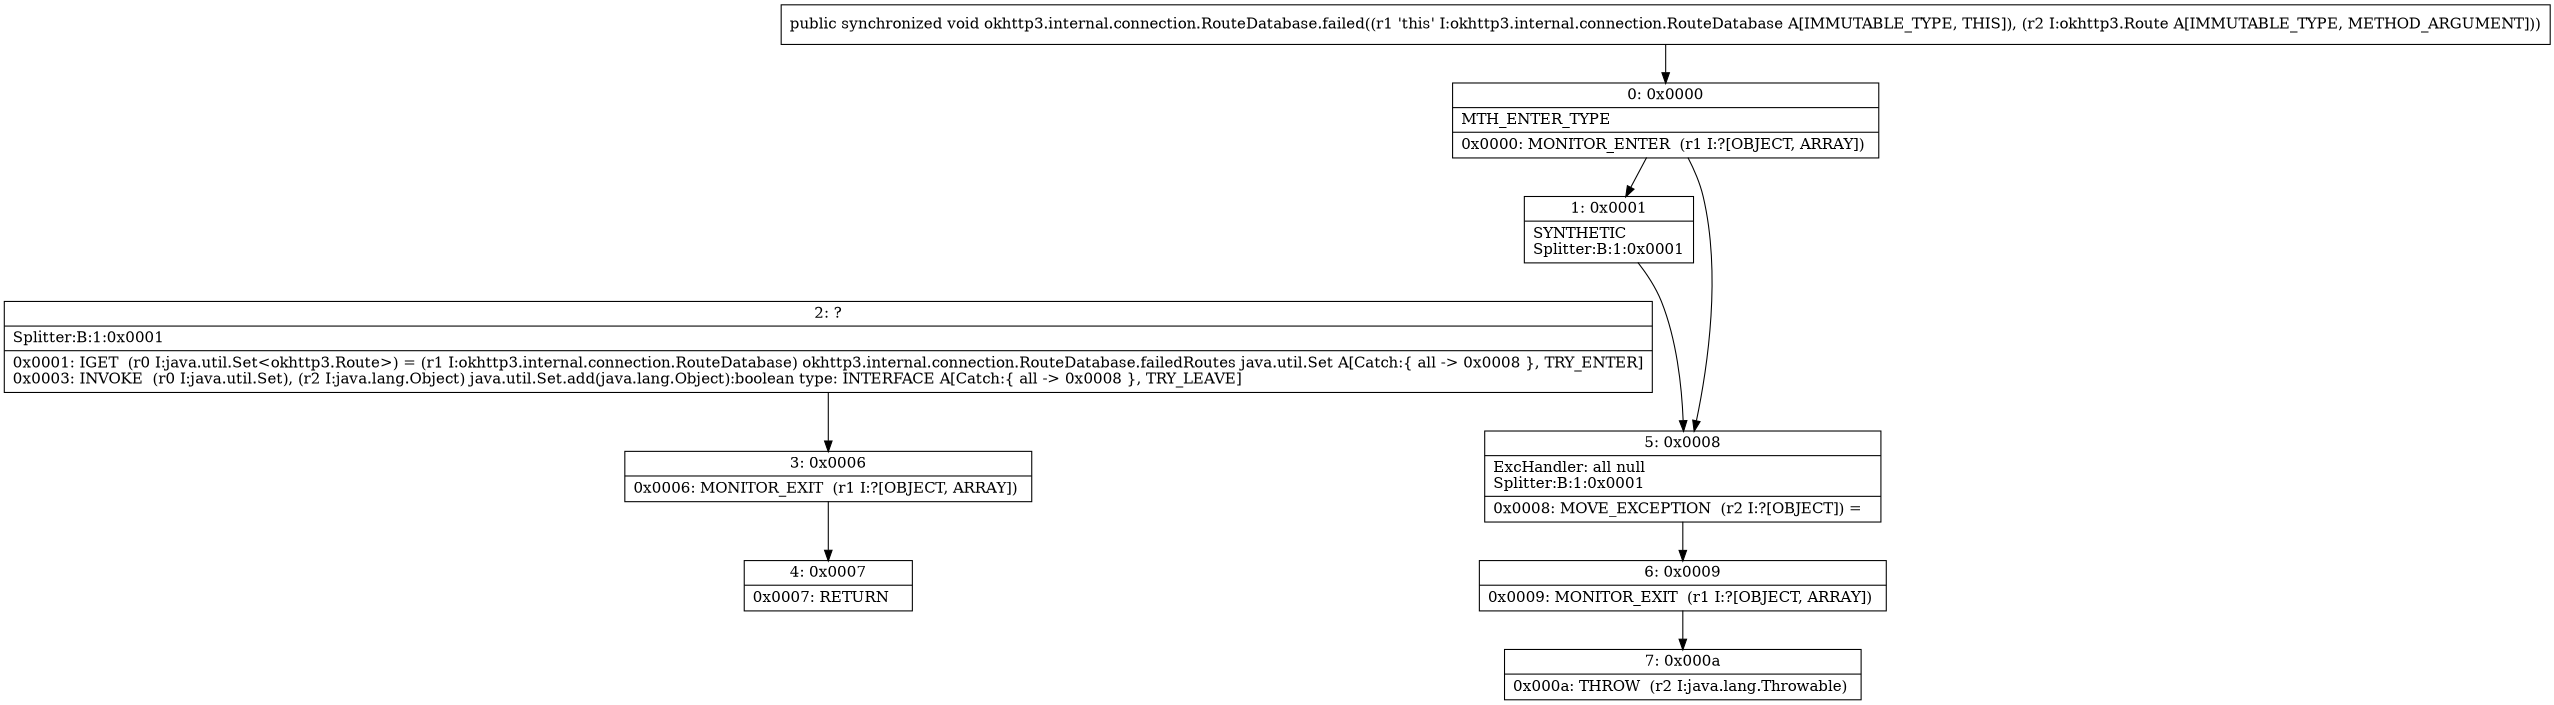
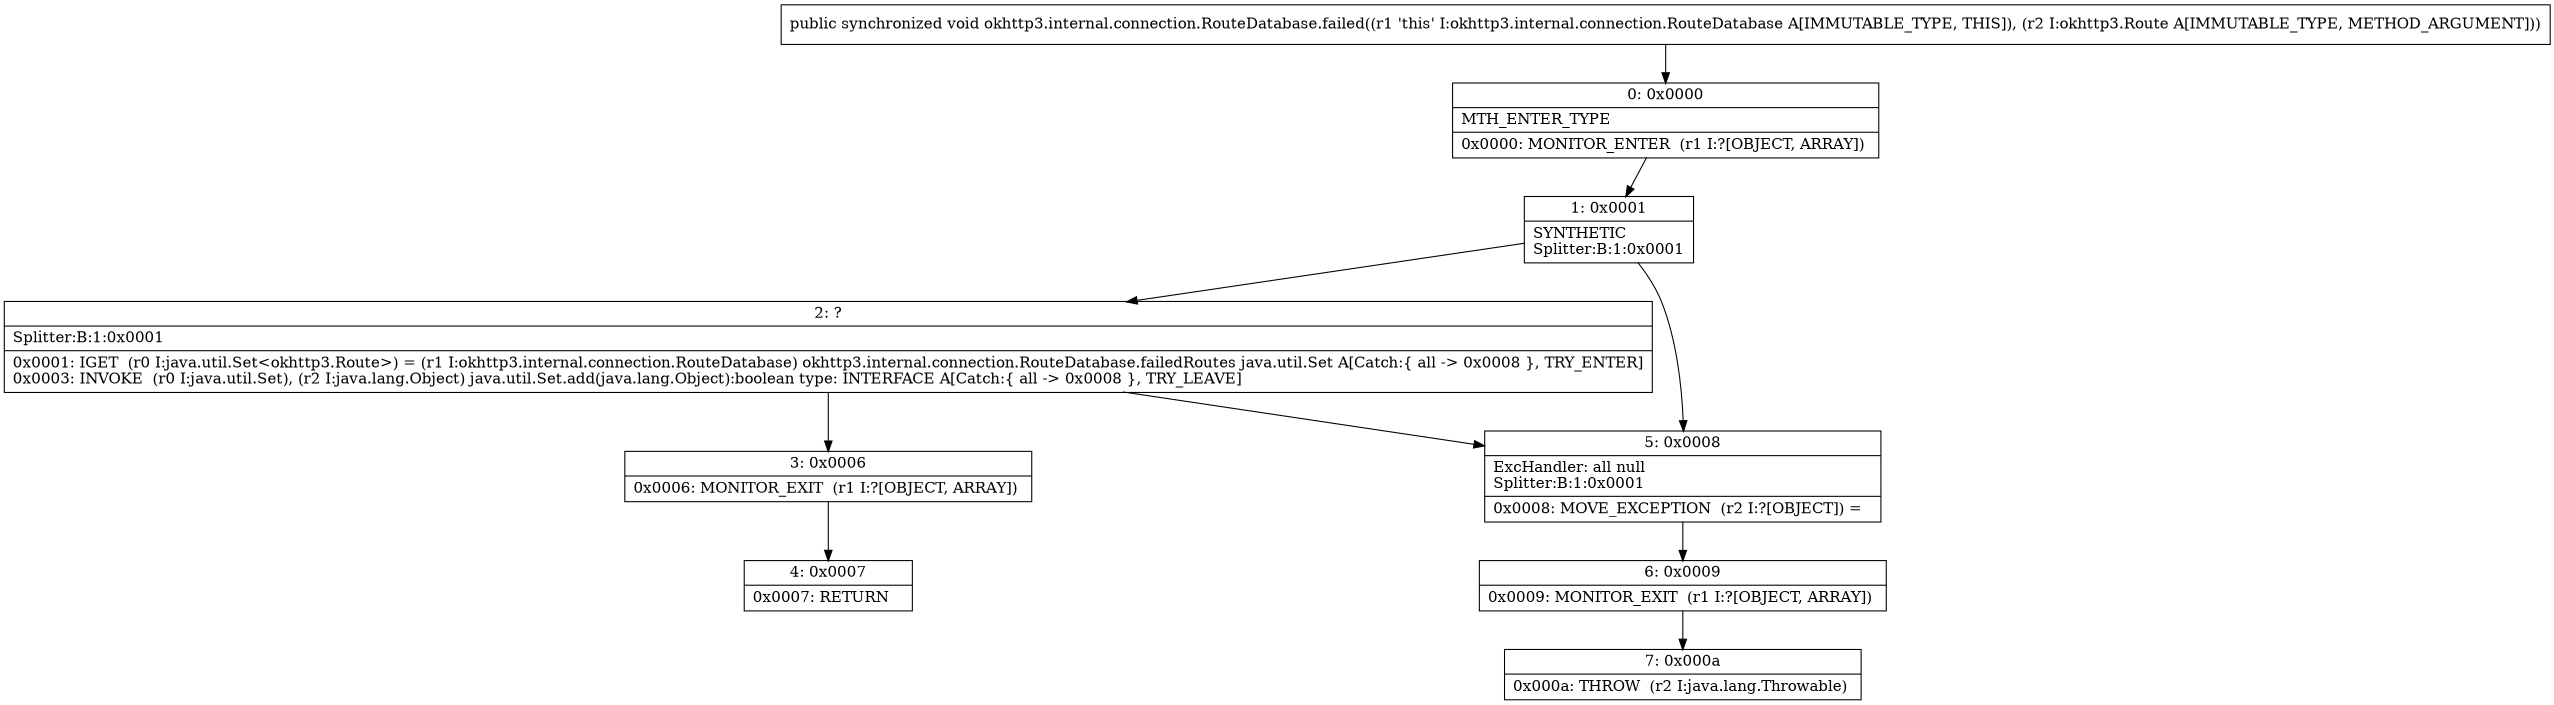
none -> (1331, 272)
(1712, 288) -> (1298, 418)
